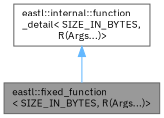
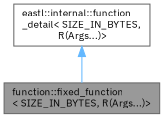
(82, 98) -> (82, 98)
